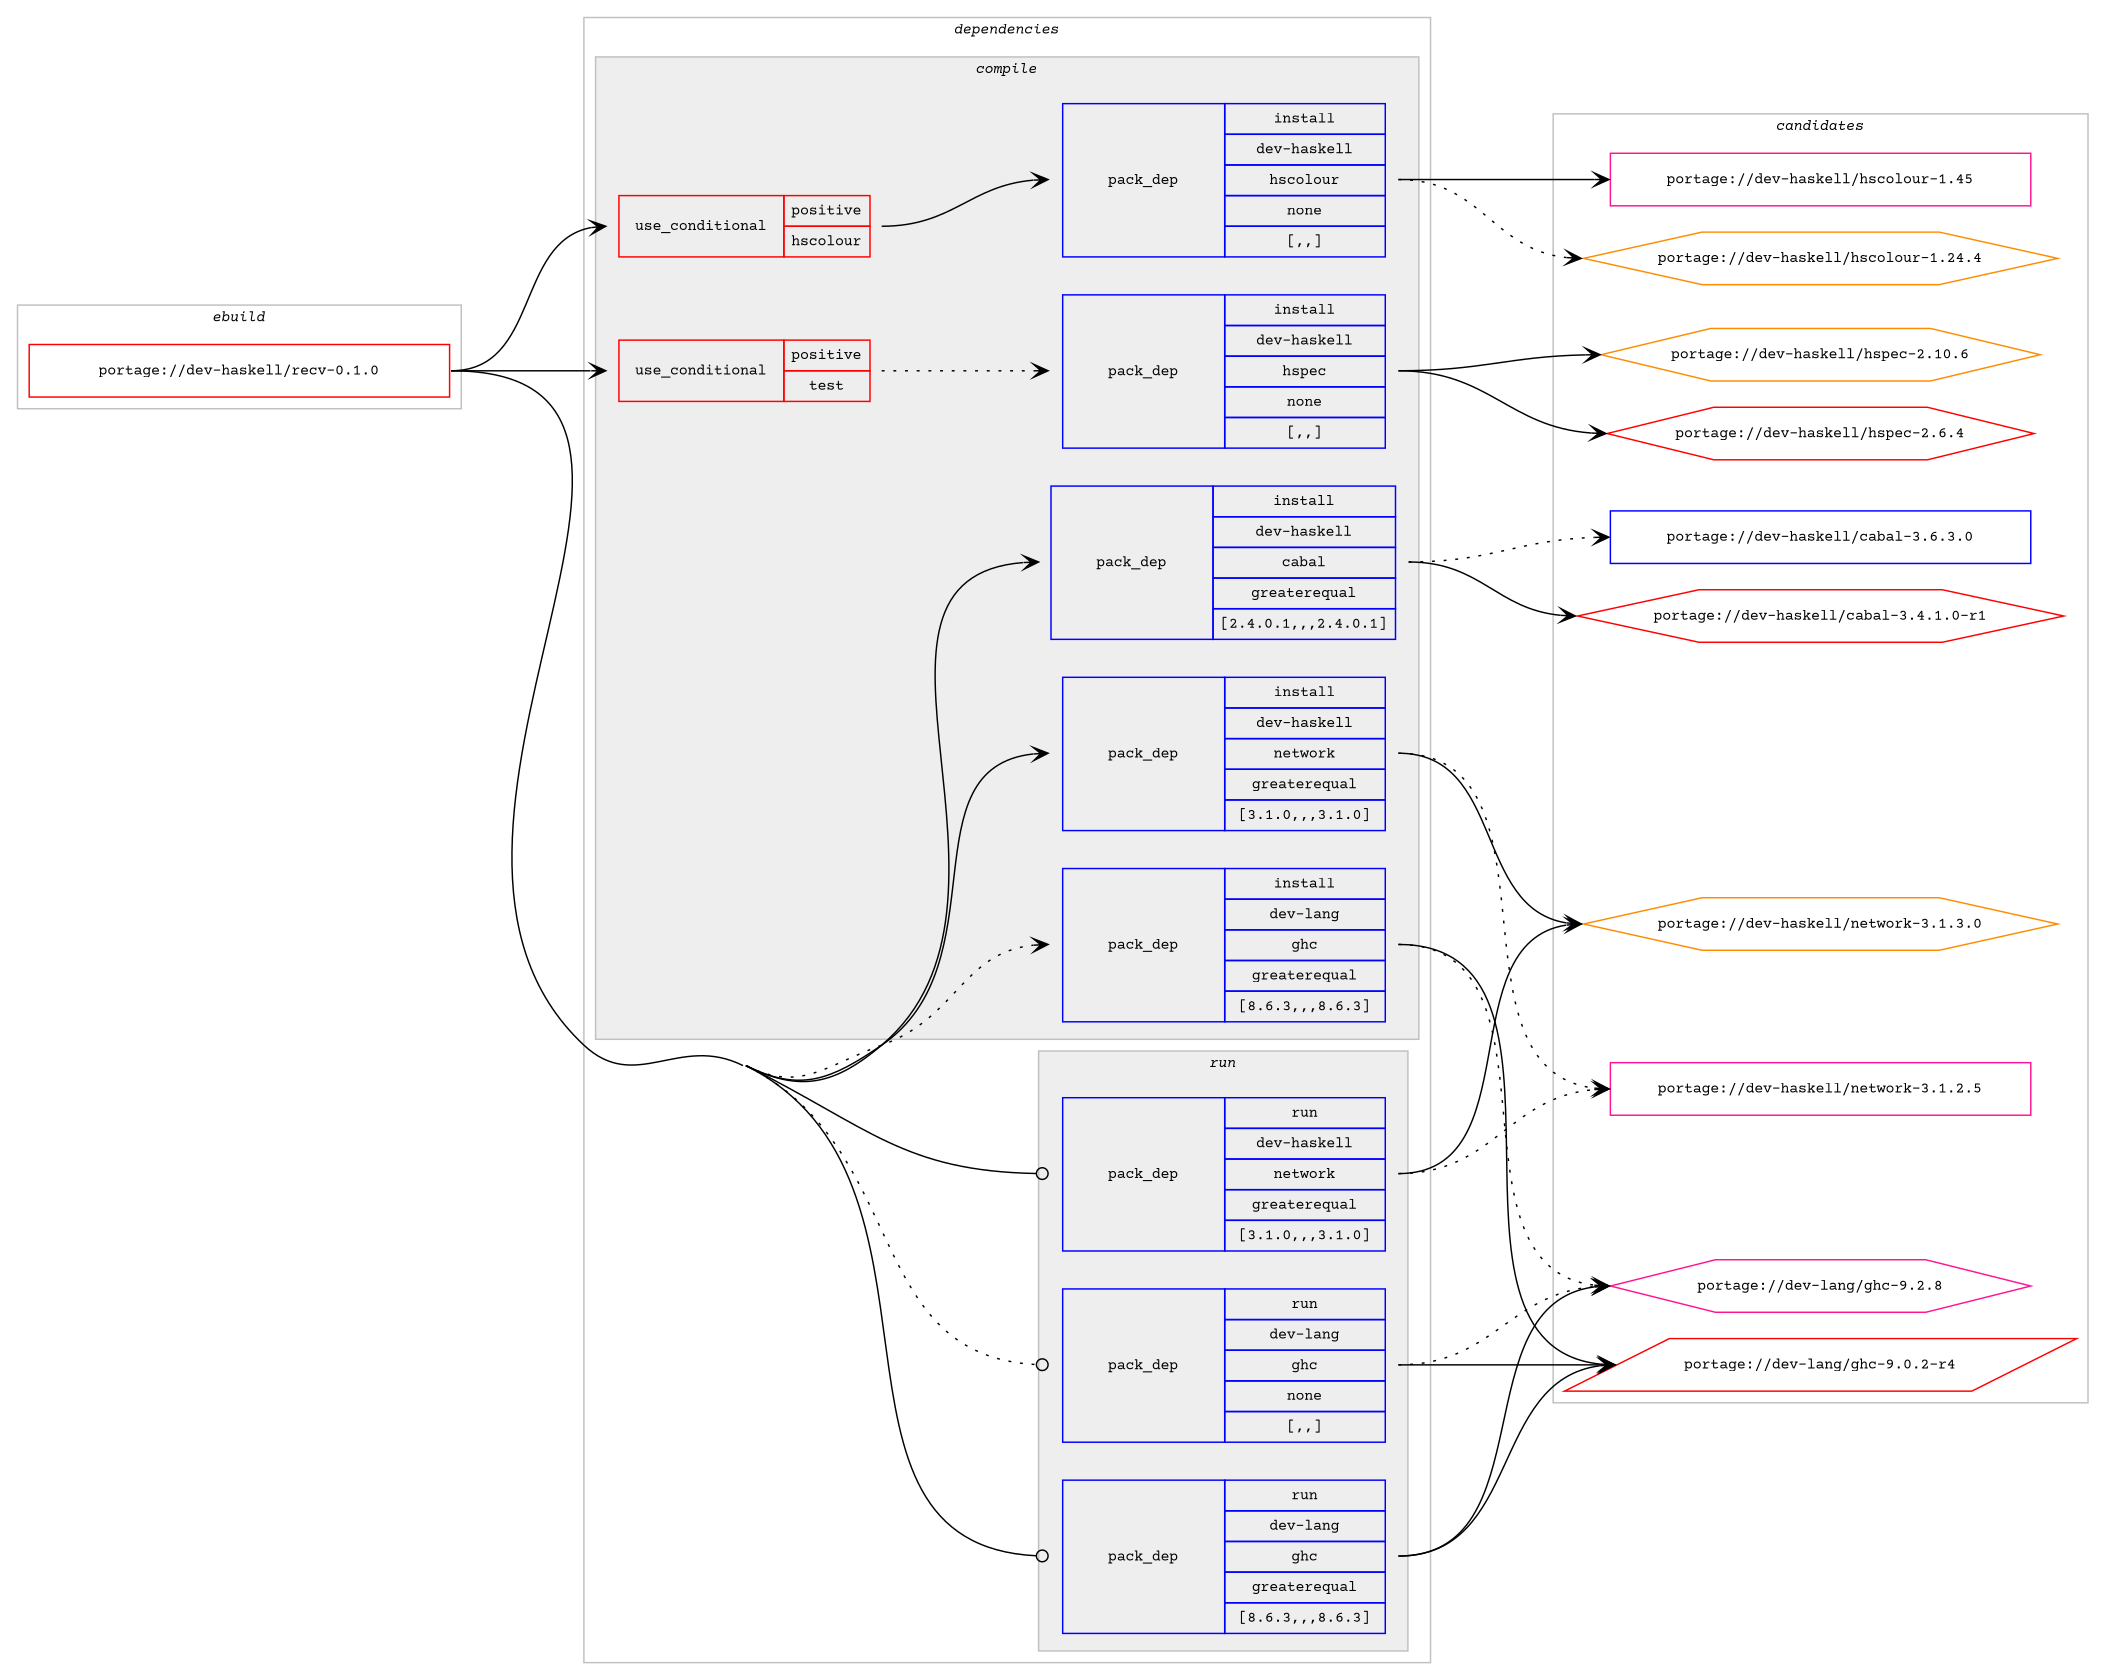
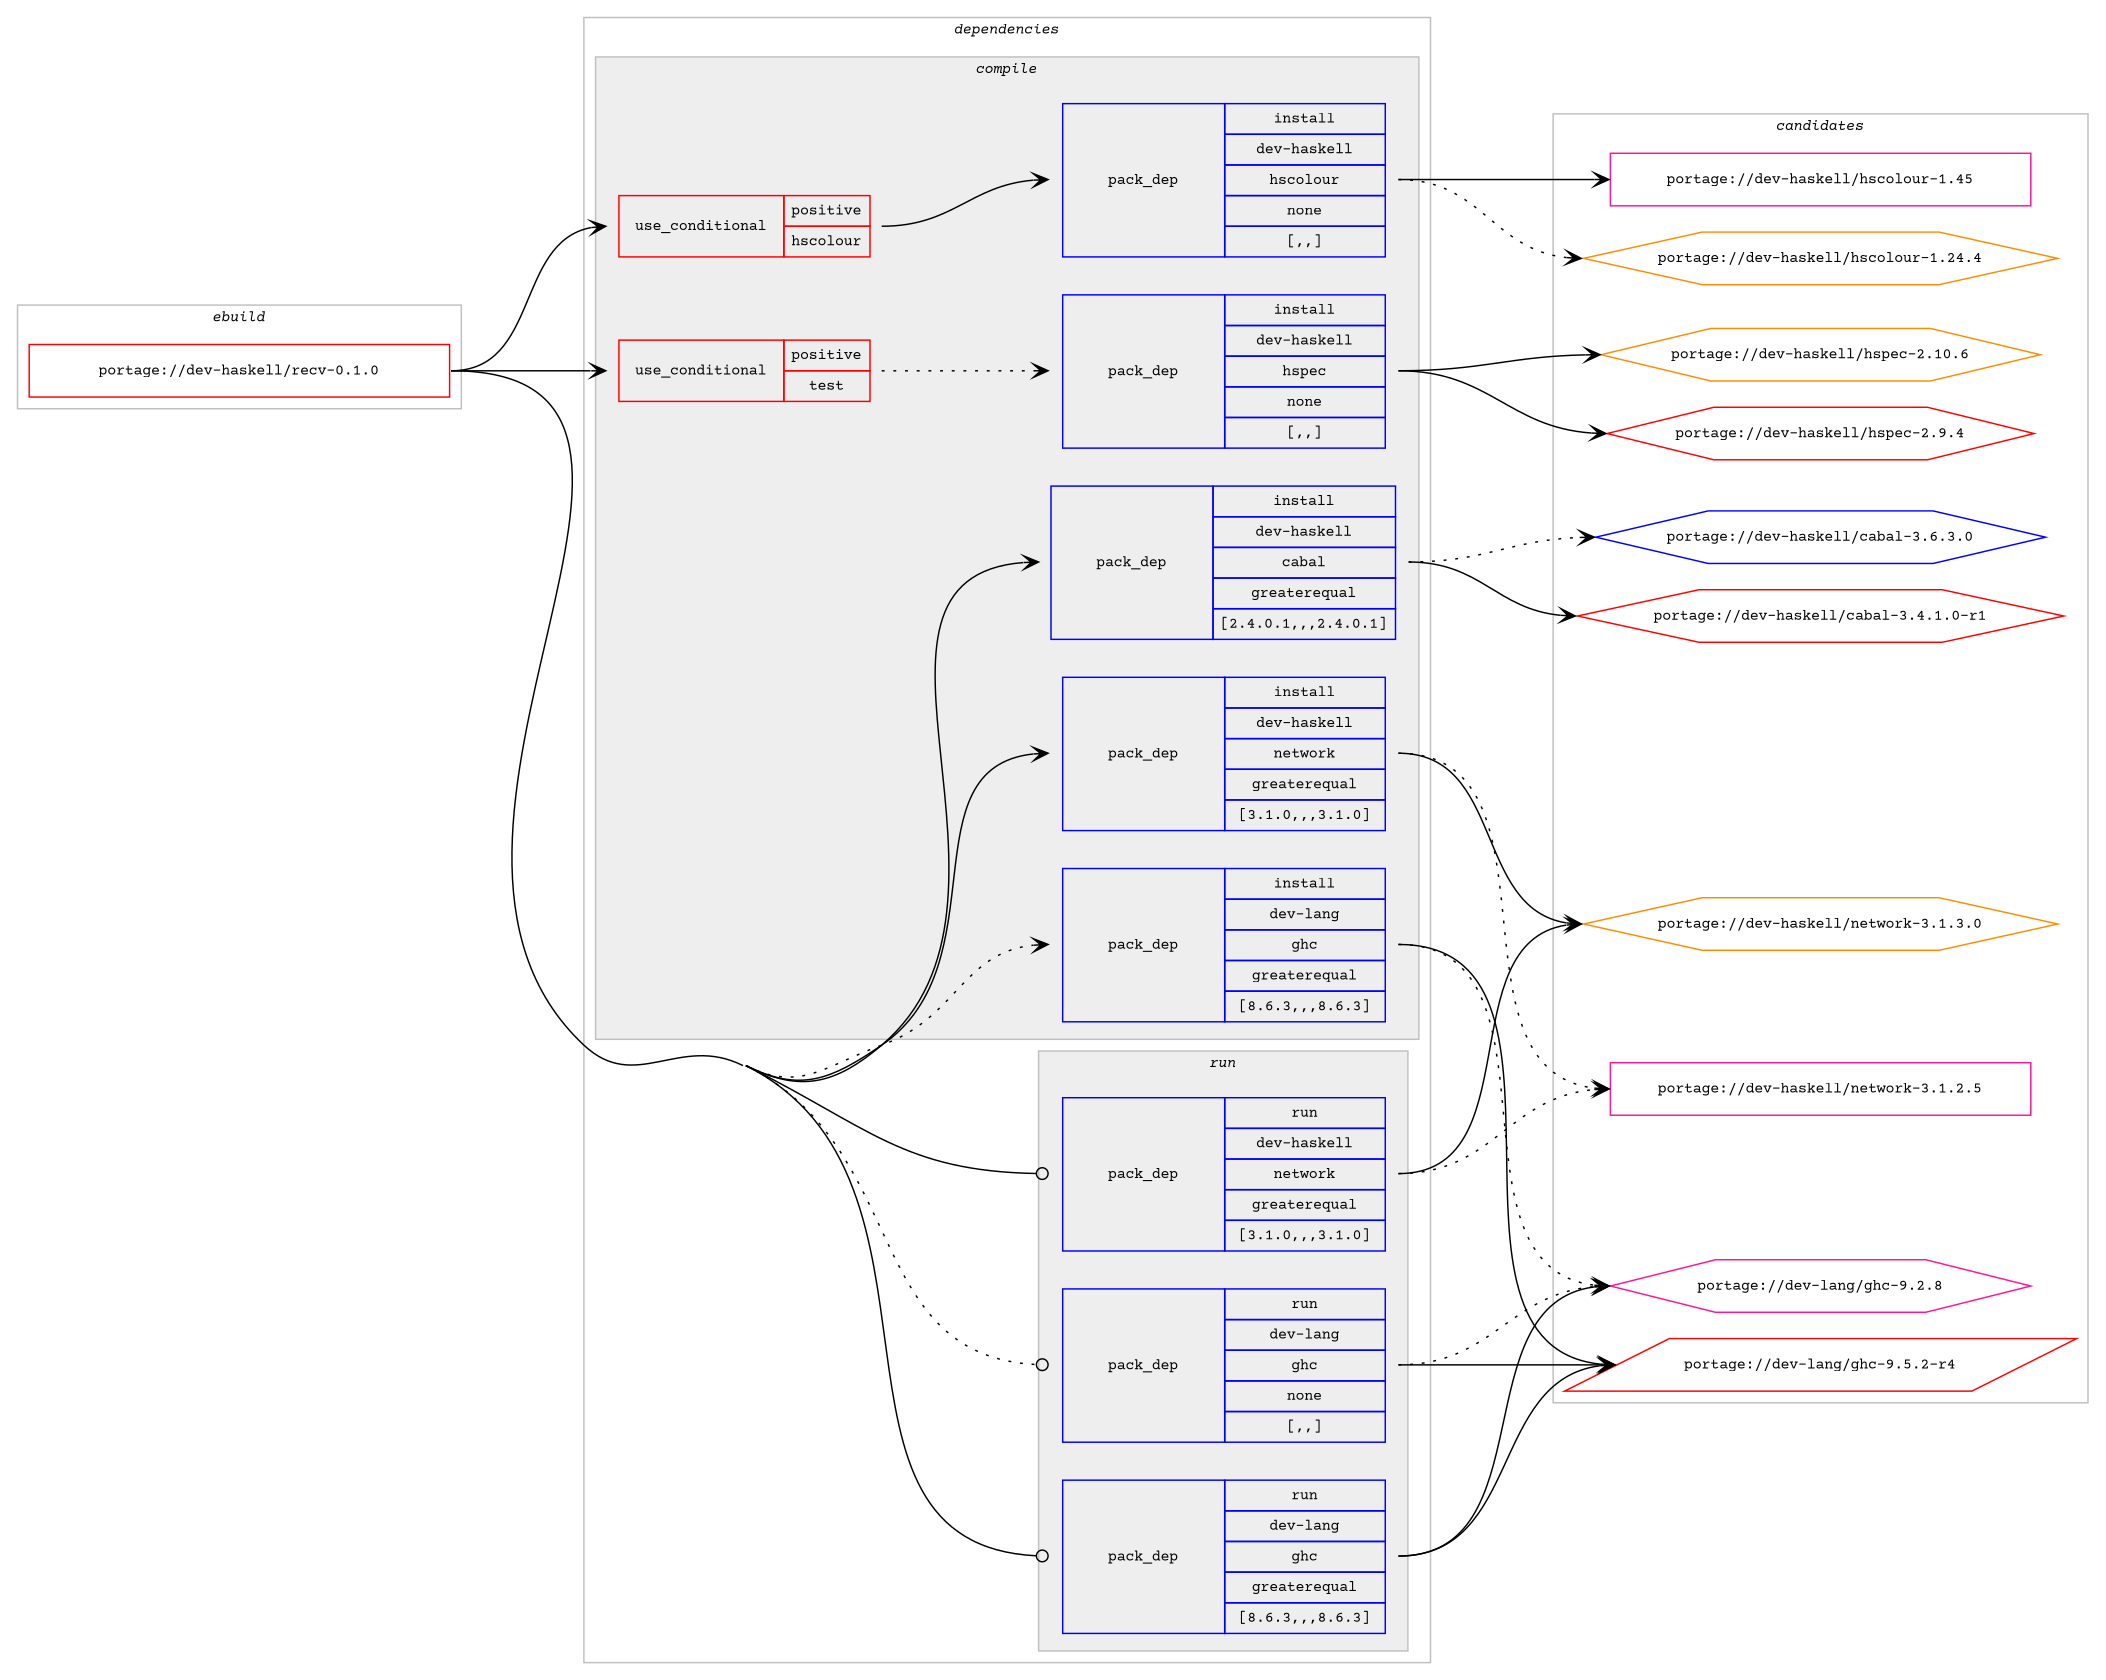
(1821, 434) -> (1821, 434)
(1821, 537) -> (1821, 537)
(1821, 1365) -> (1821, 1365)
